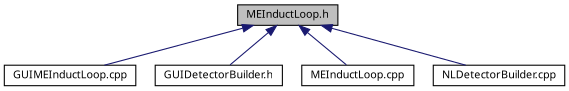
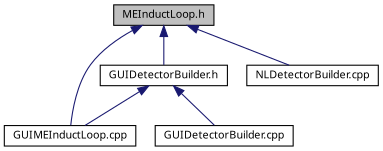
(358, 75) -> none
none -> (112, 109)
none -> (224, 136)
